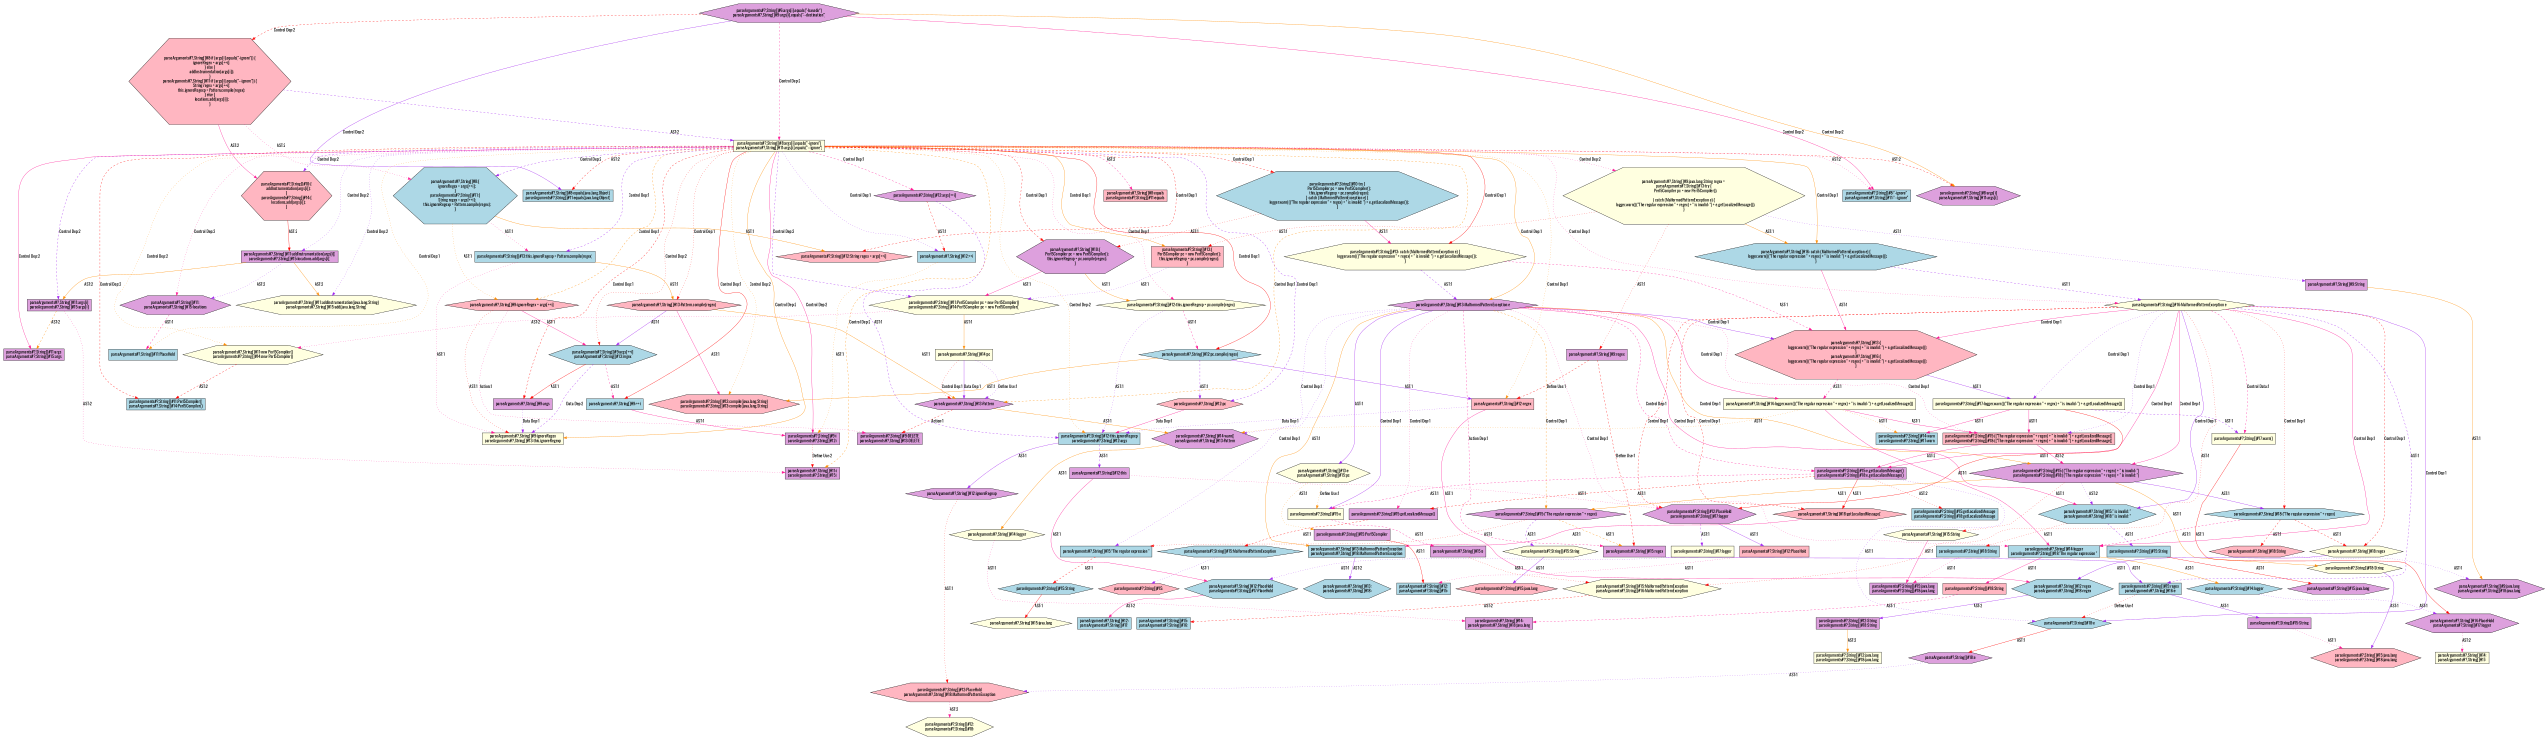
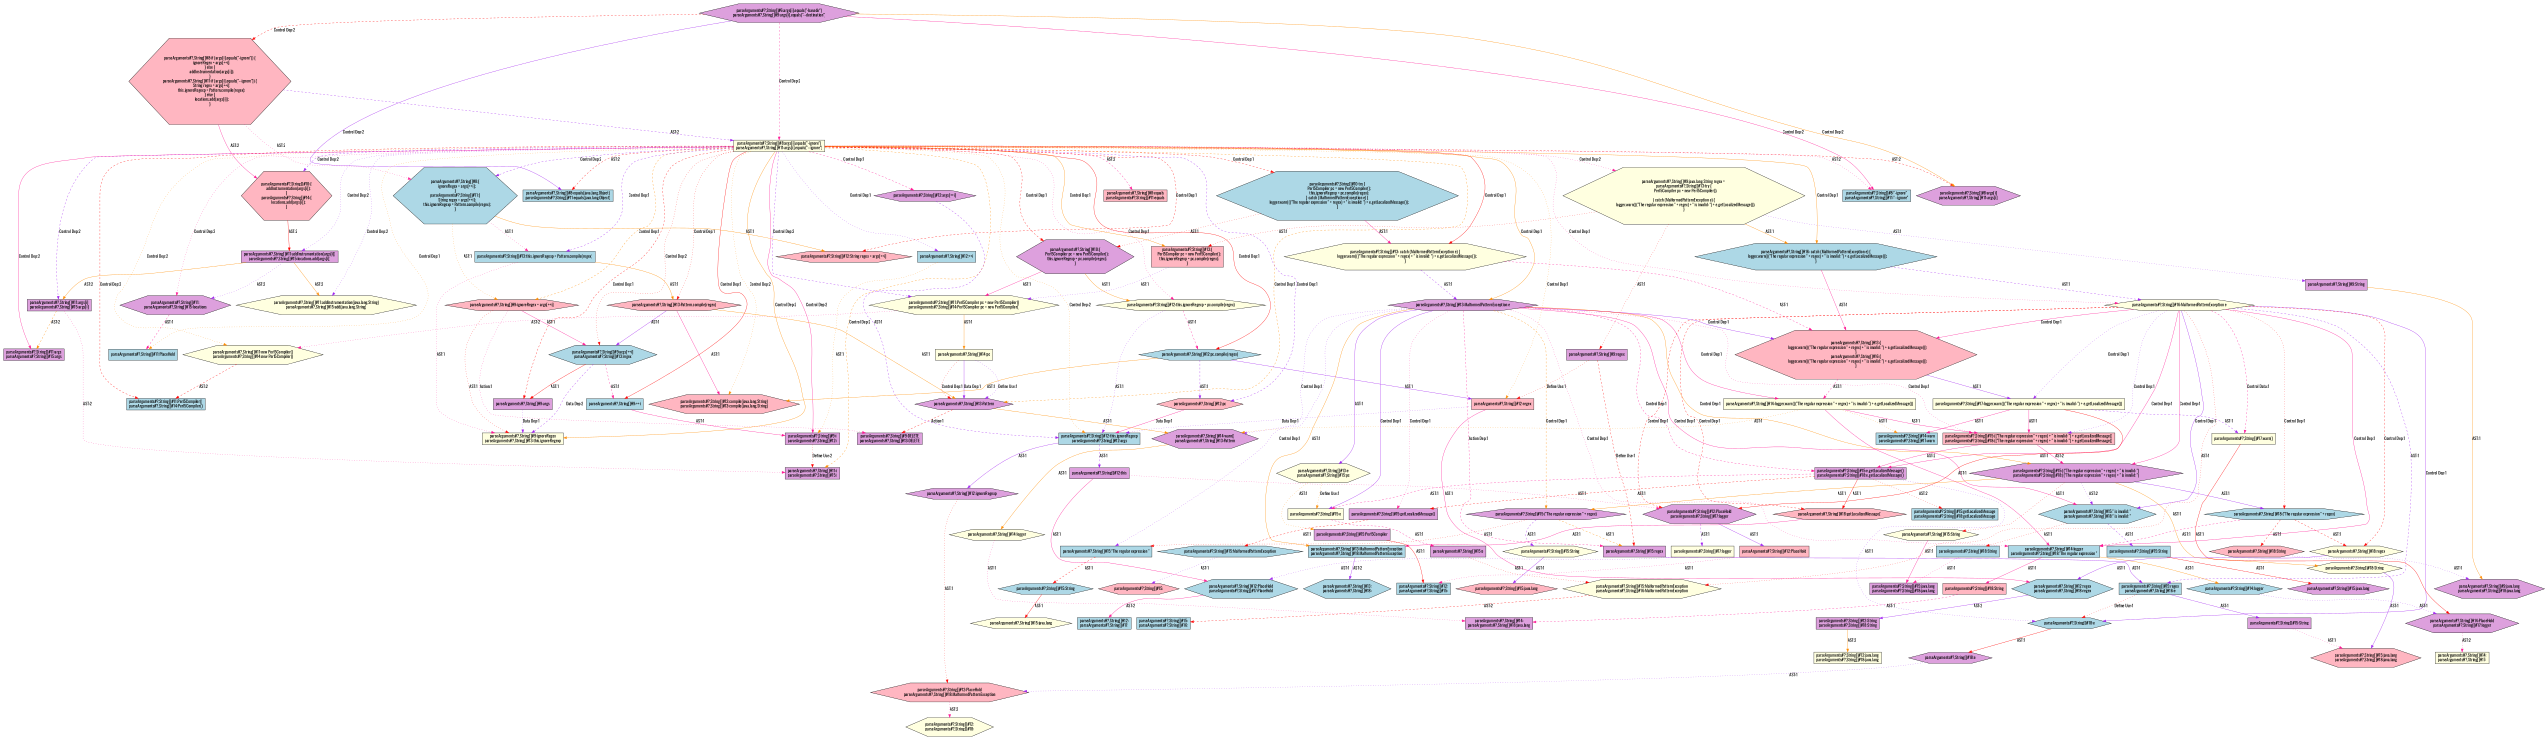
(935, 225) -> none
(1555, 380) -> (1555, 380)
